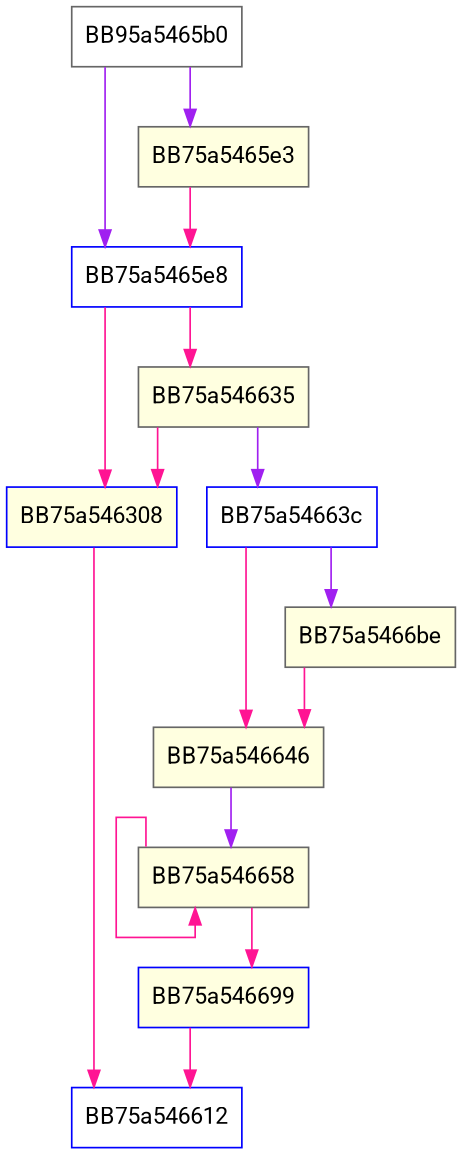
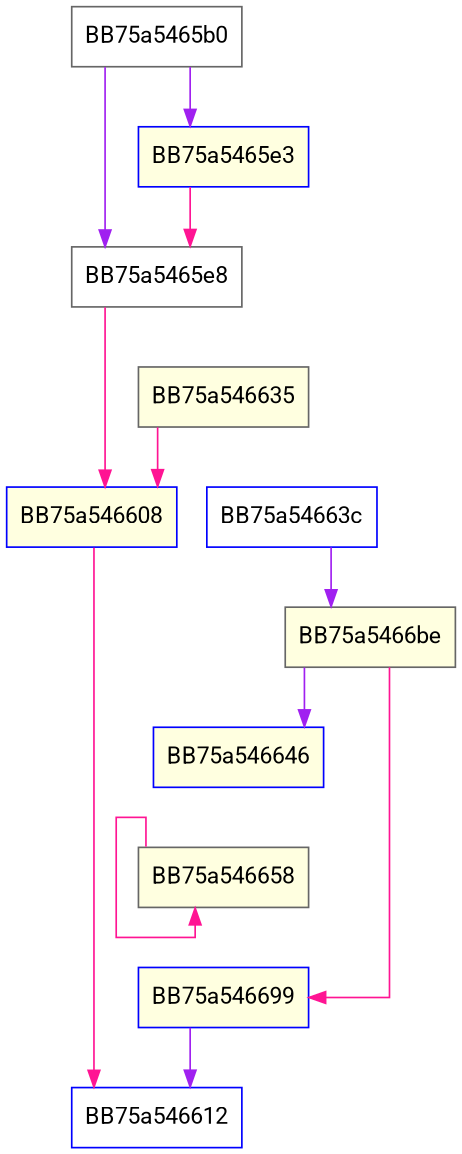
(157, 37) -> (157, 37)
(224, 157) -> (224, 157)
(157, 277) -> (157, 277)
(190, 328) -> none
(258, 449) -> none
(92, 517) -> (92, 517)
(246, 629) -> none
(304, 689) -> (304, 689)
(239, 757) -> (239, 757)
(231, 809) -> none
(252, 929) -> (389, 864)
(190, 1049) -> (190, 1049)
